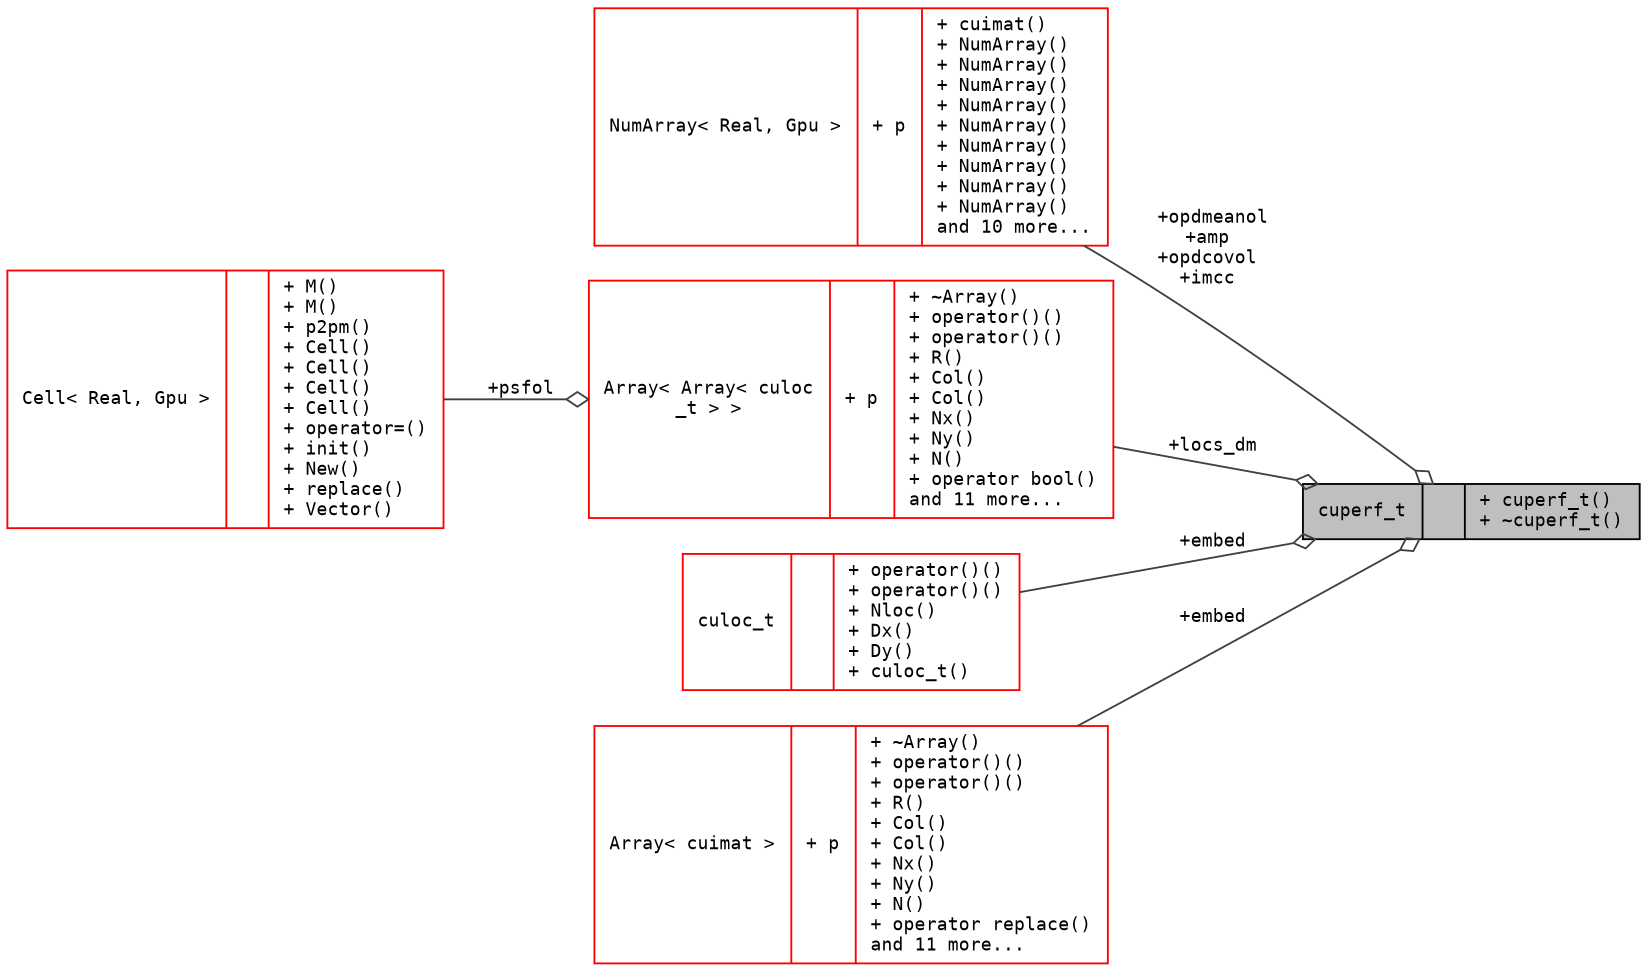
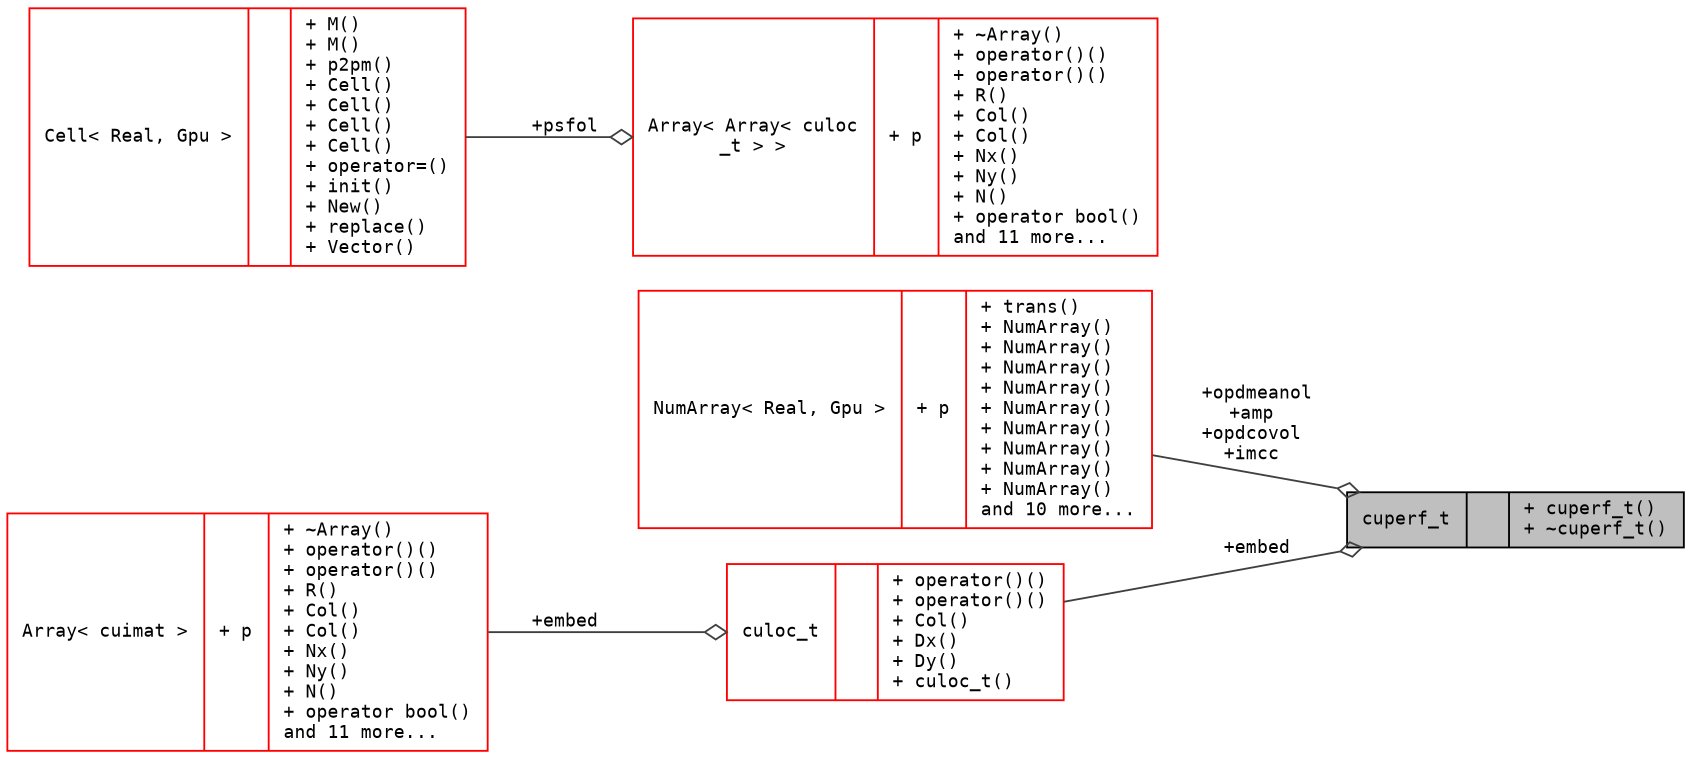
(993, 25) -> (1031, 307)
(1205, 463) -> none
(893, 611) -> (932, 621)
(1239, 638) -> (596, 632)
(982, 925) -> (378, 712)
